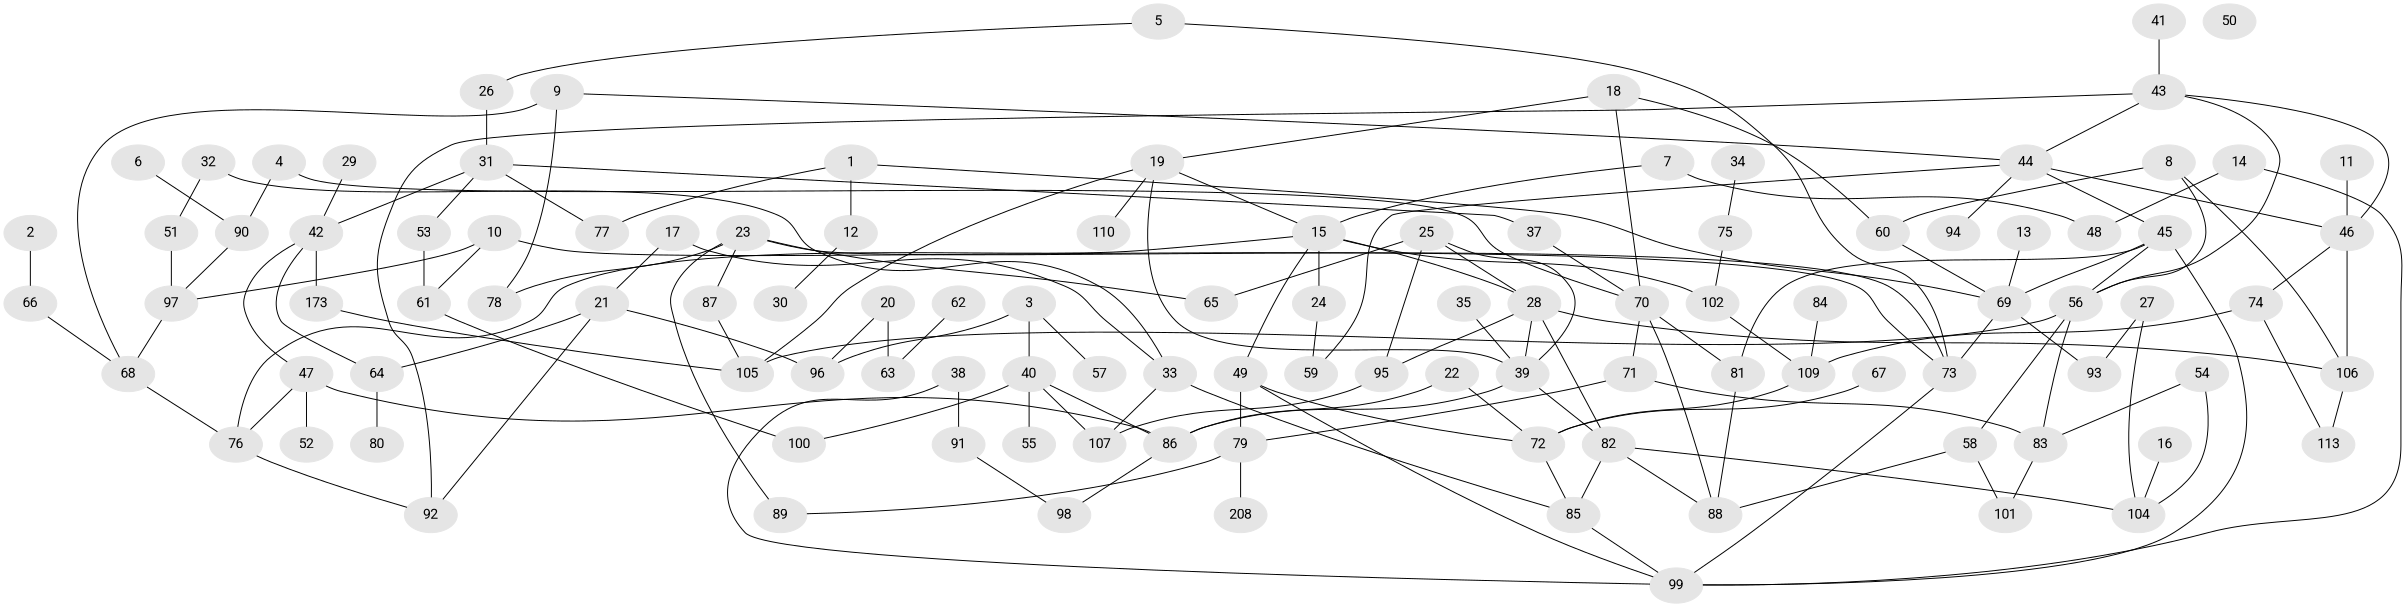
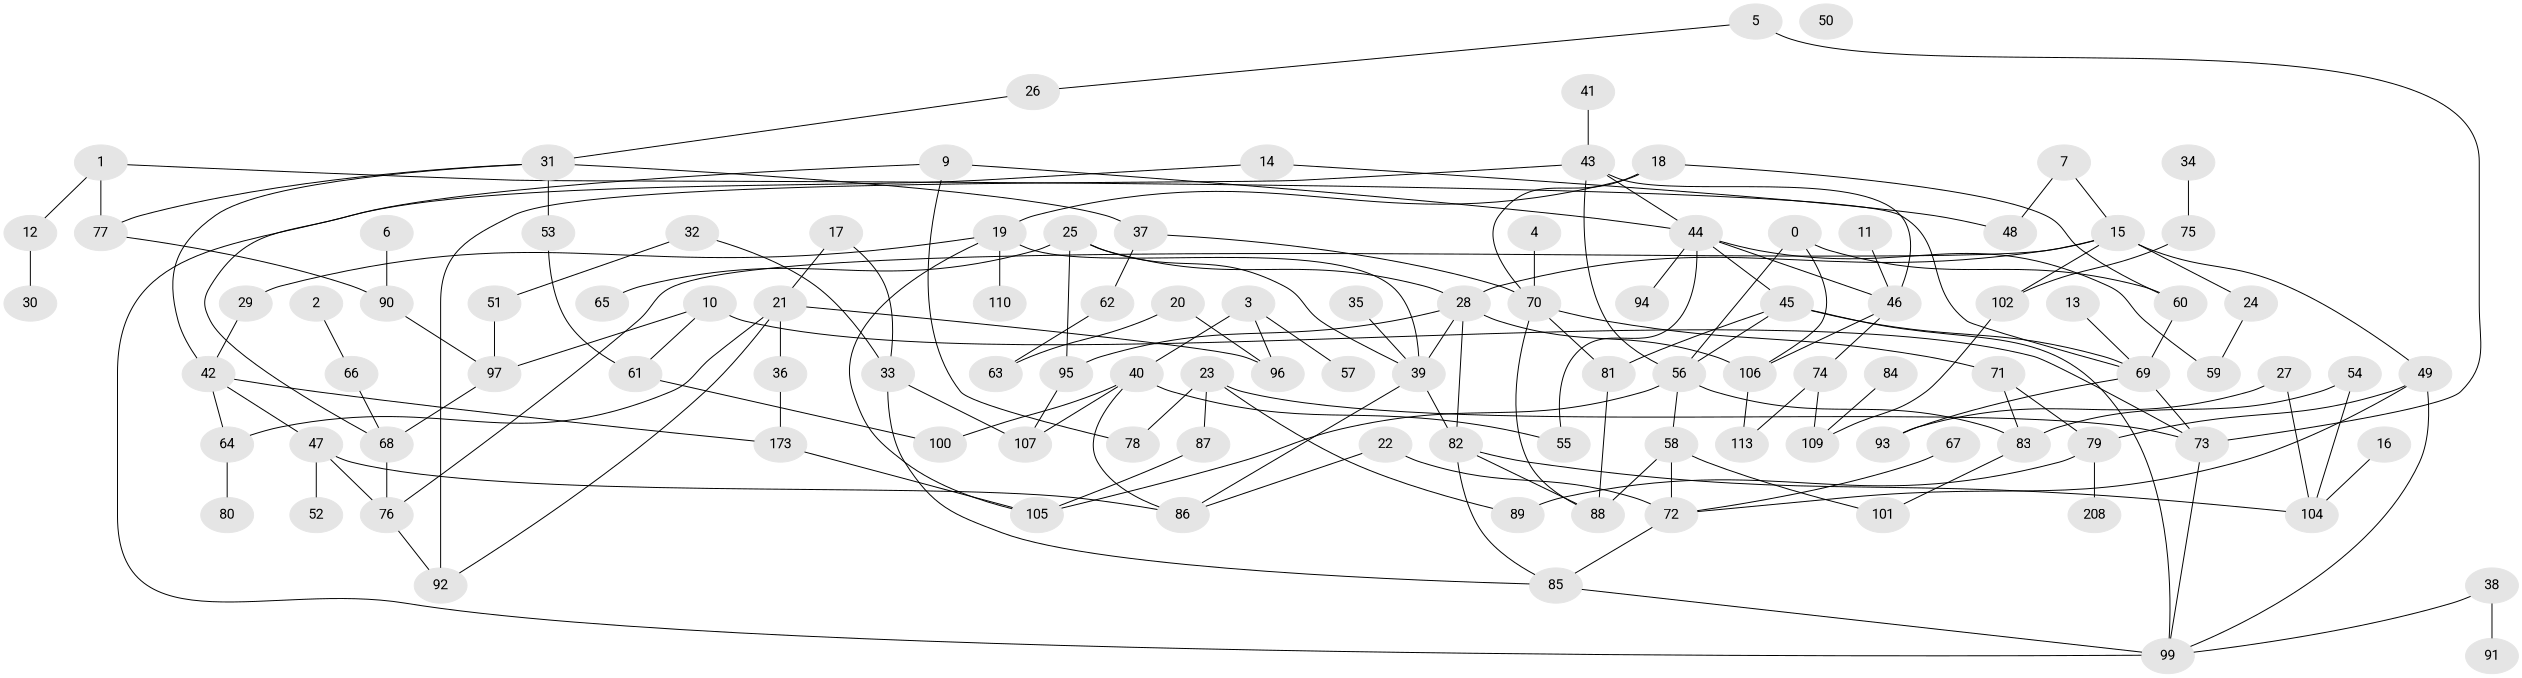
(2169, 163) -> (1795, 233)
(260, 198) -> (248, 259)
(1268, 210) -> (601, 254)
none -> (1124, 268)
(976, 272) -> none
none -> (1587, 345)
none -> (780, 374)
(1673, 409) -> (1671, 472)
(1064, 515) -> none
